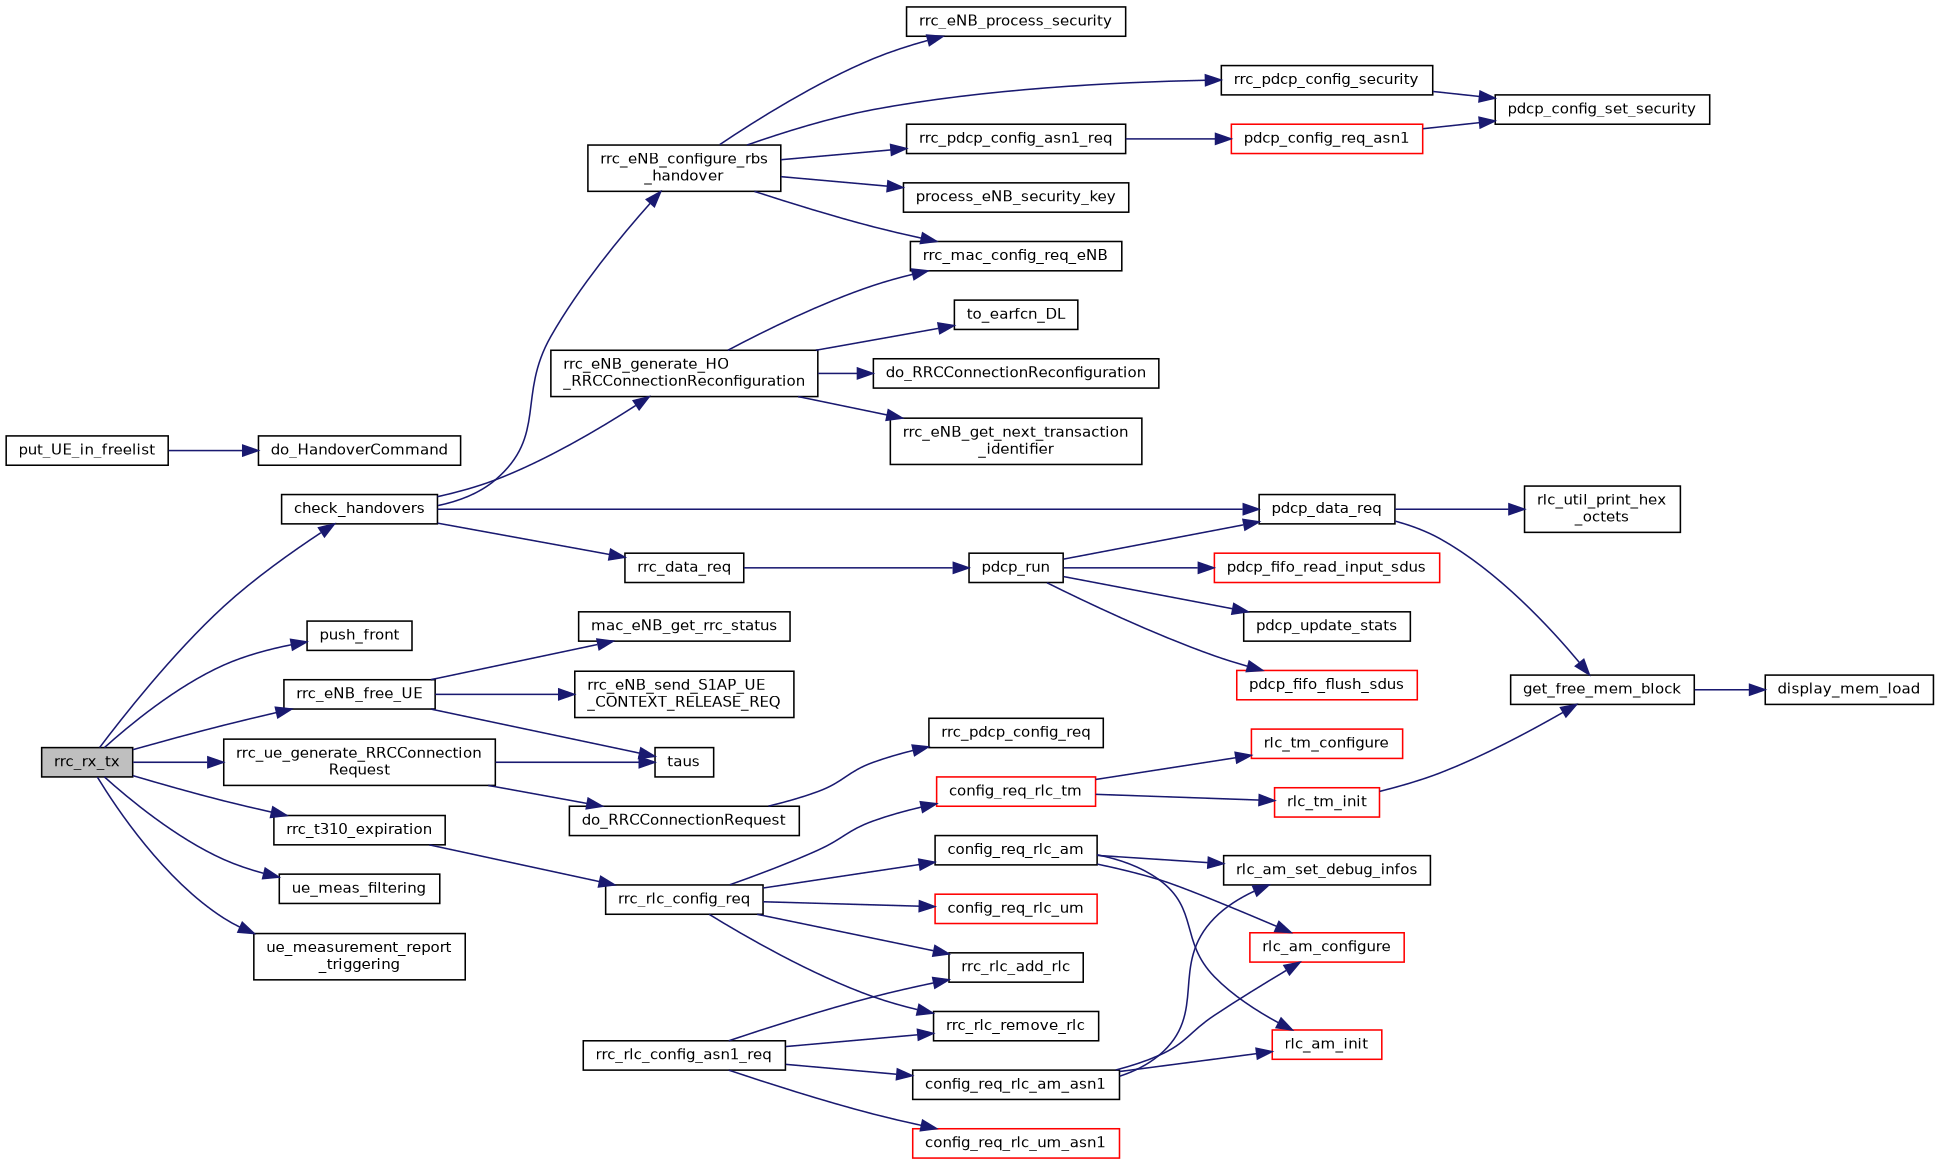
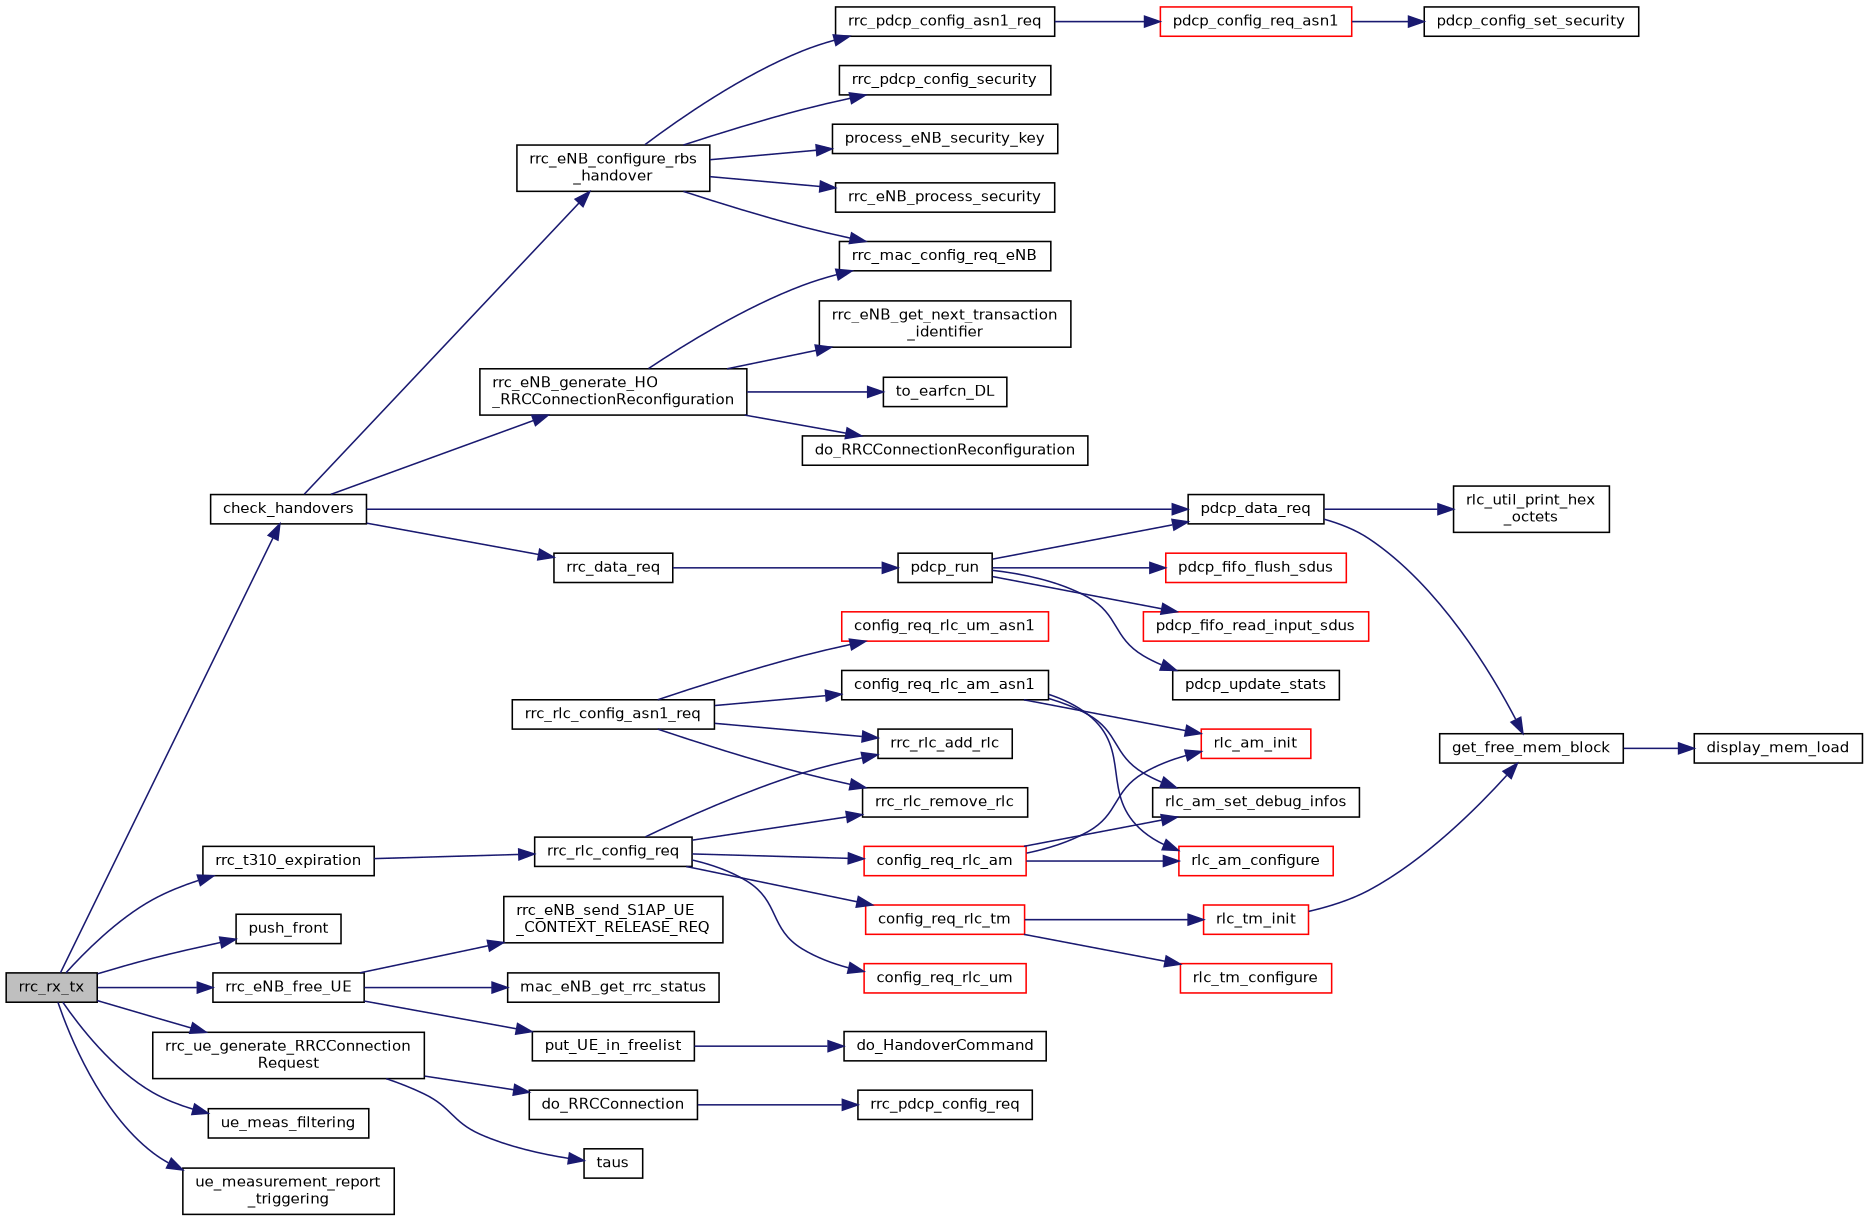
(1456, 94) -> none
(535, 731) -> (440, 1015)
(684, 821) -> (613, 1105)
(1016, 850) -> (945, 861)
